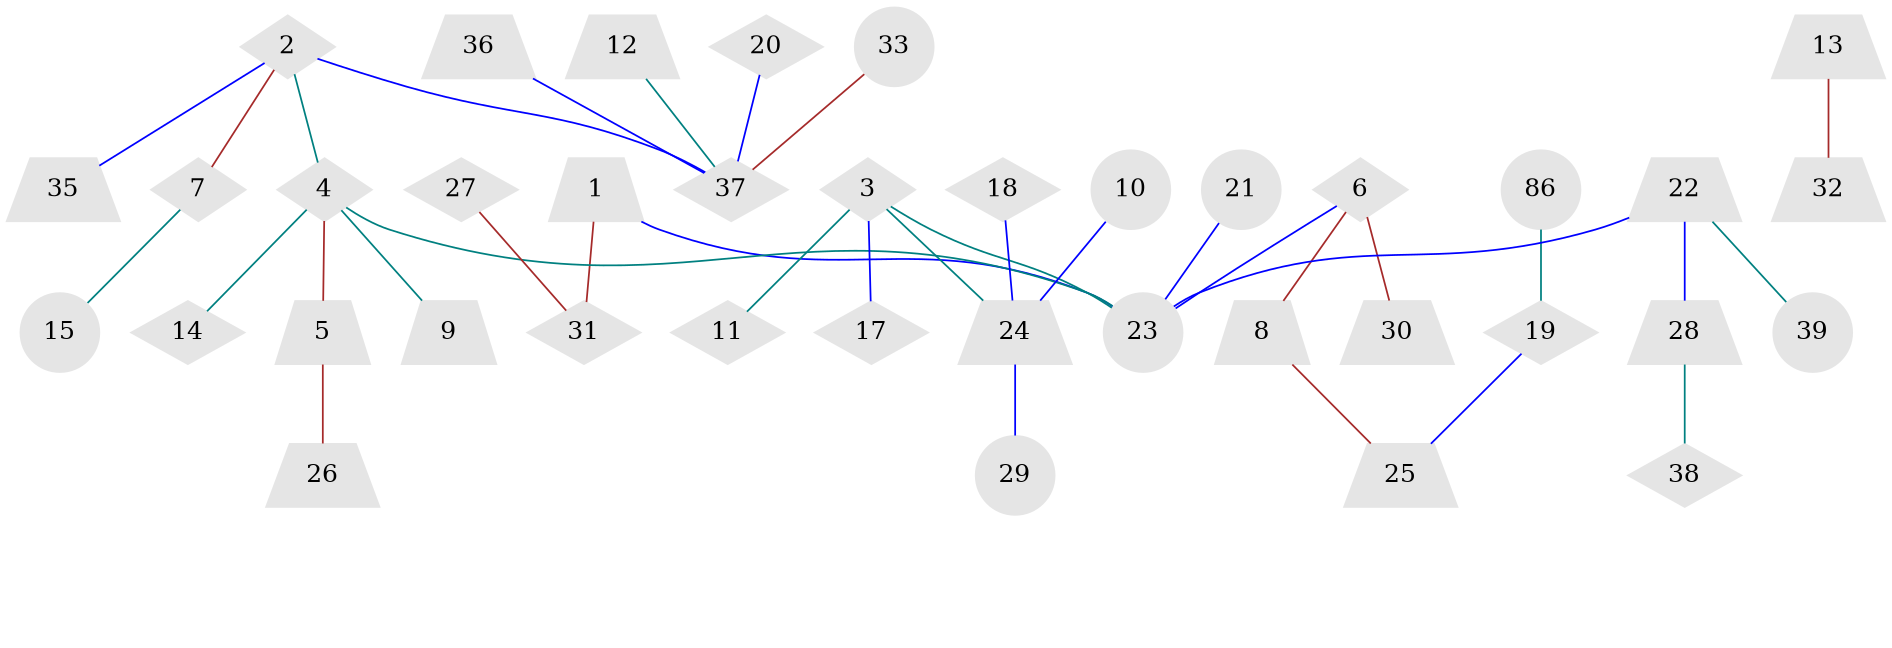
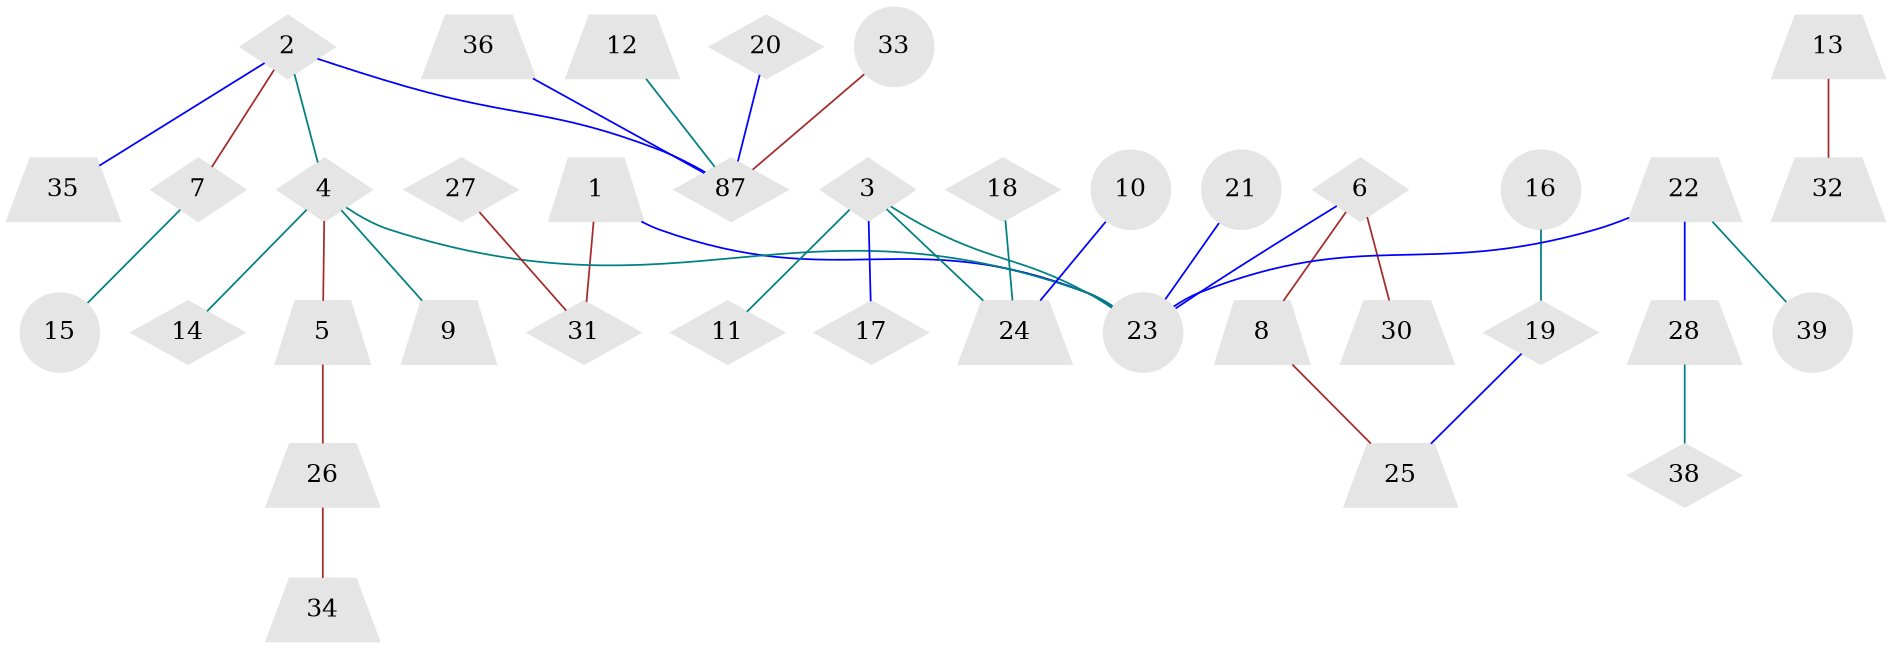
(731, 190) -> (731, 190)
(1541, 190) -> (1541, 190)
(1008, 248) -> (1008, 248)
(1015, 475) -> none
none -> (323, 610)
